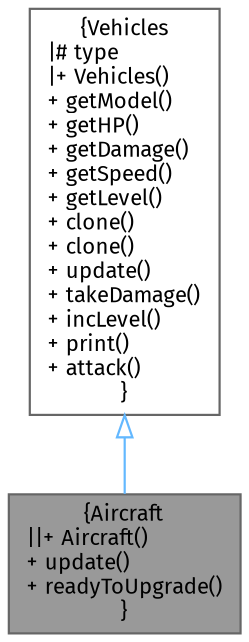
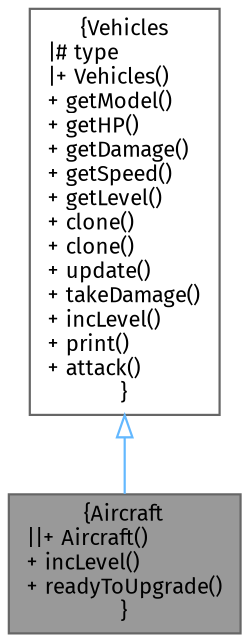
(125, 564) -> (125, 564)
